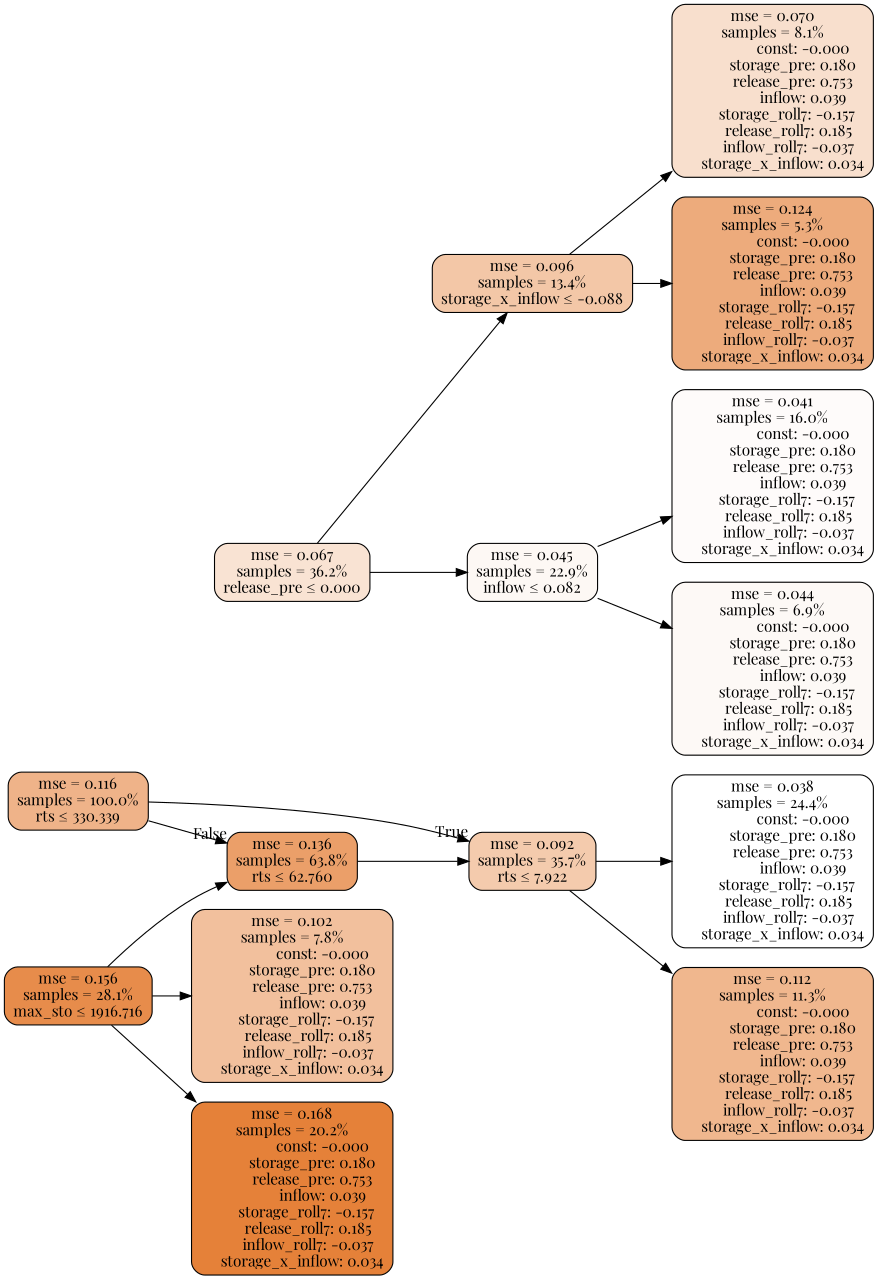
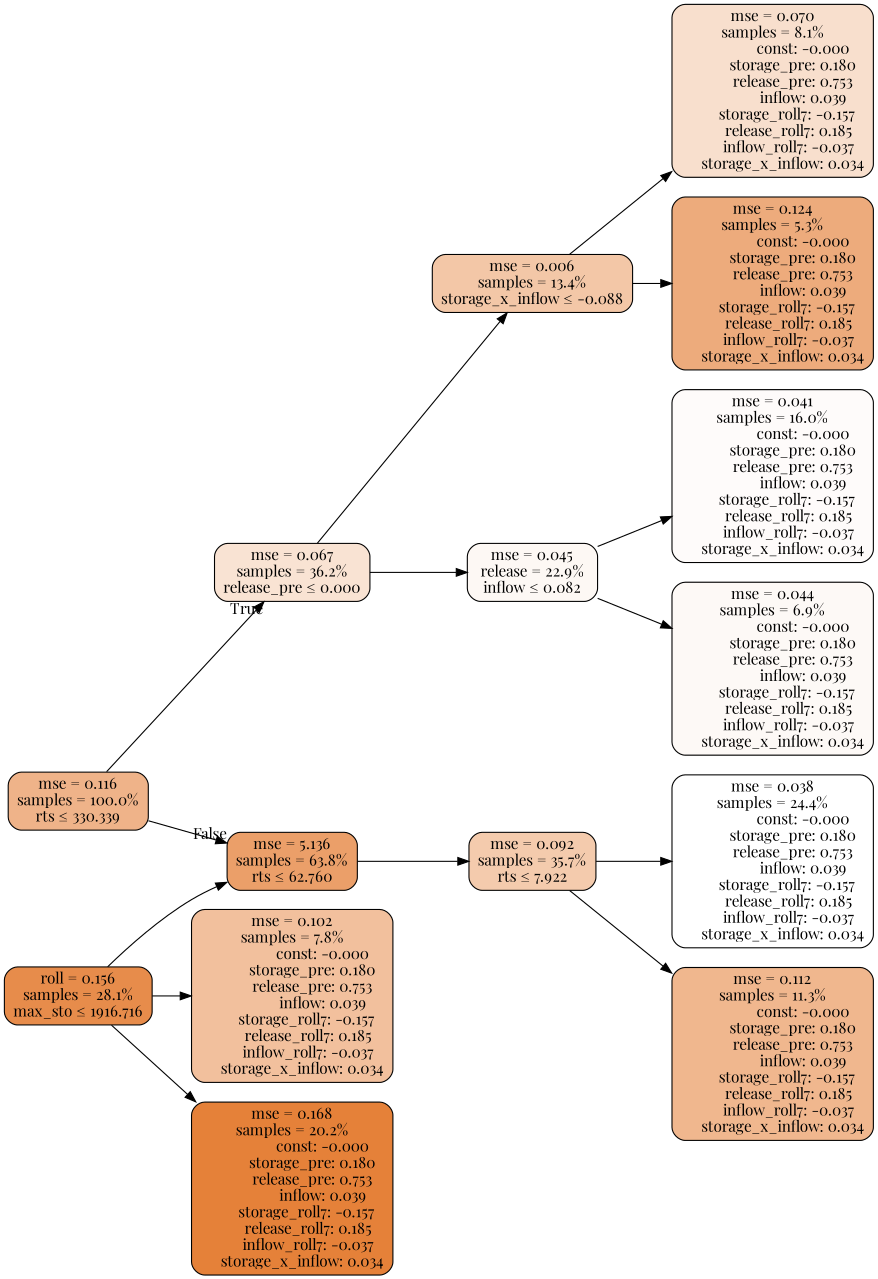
(532, 283) -> (532, 283)
(532, 572) -> (532, 572)
(304, 811) -> (182, 691)
(292, 861) -> (292, 861)
(78, 996) -> (78, 996)
